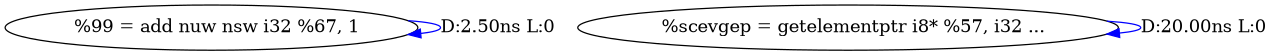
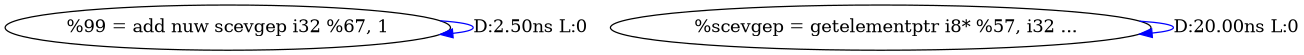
(211, 28) -> (228, 28)
